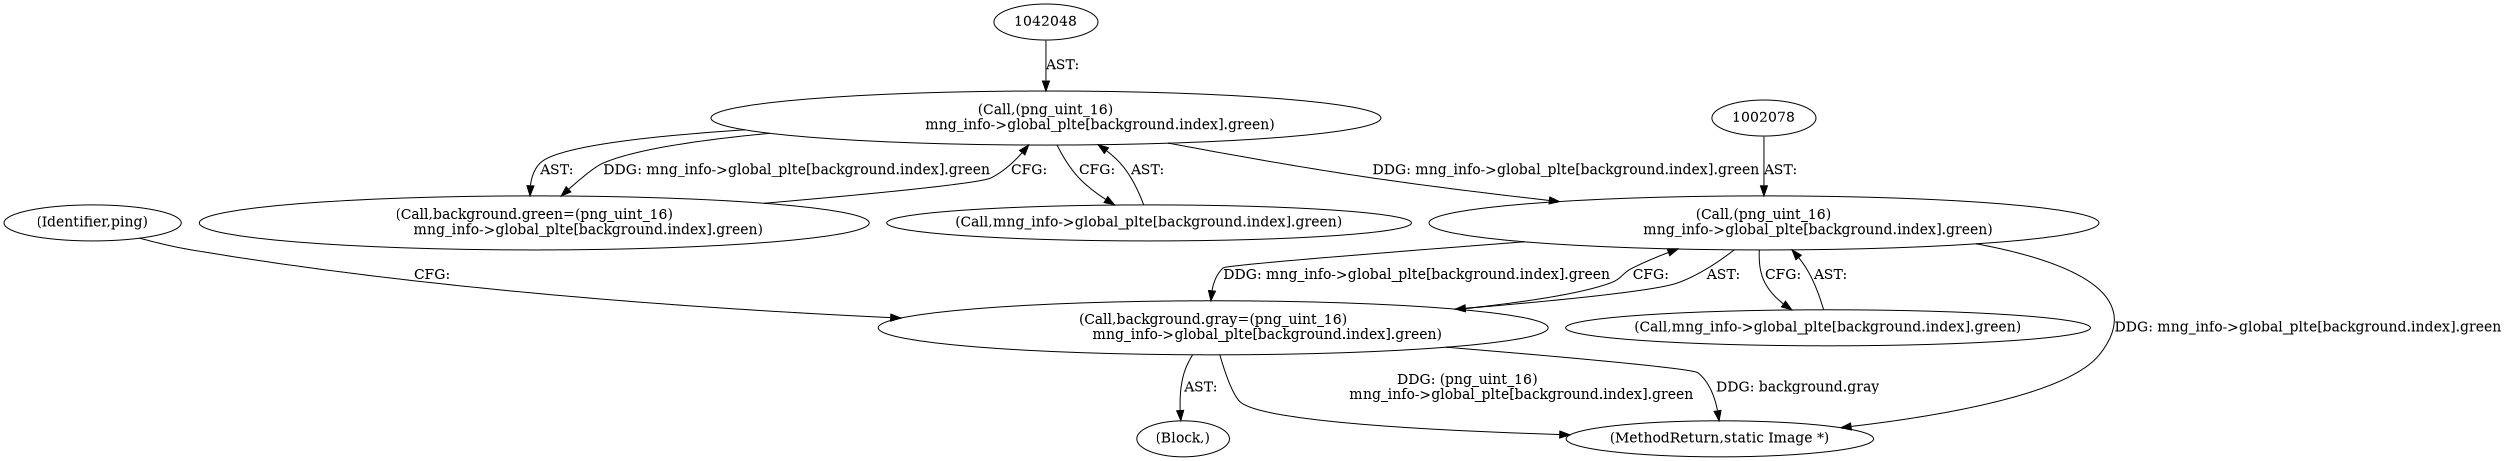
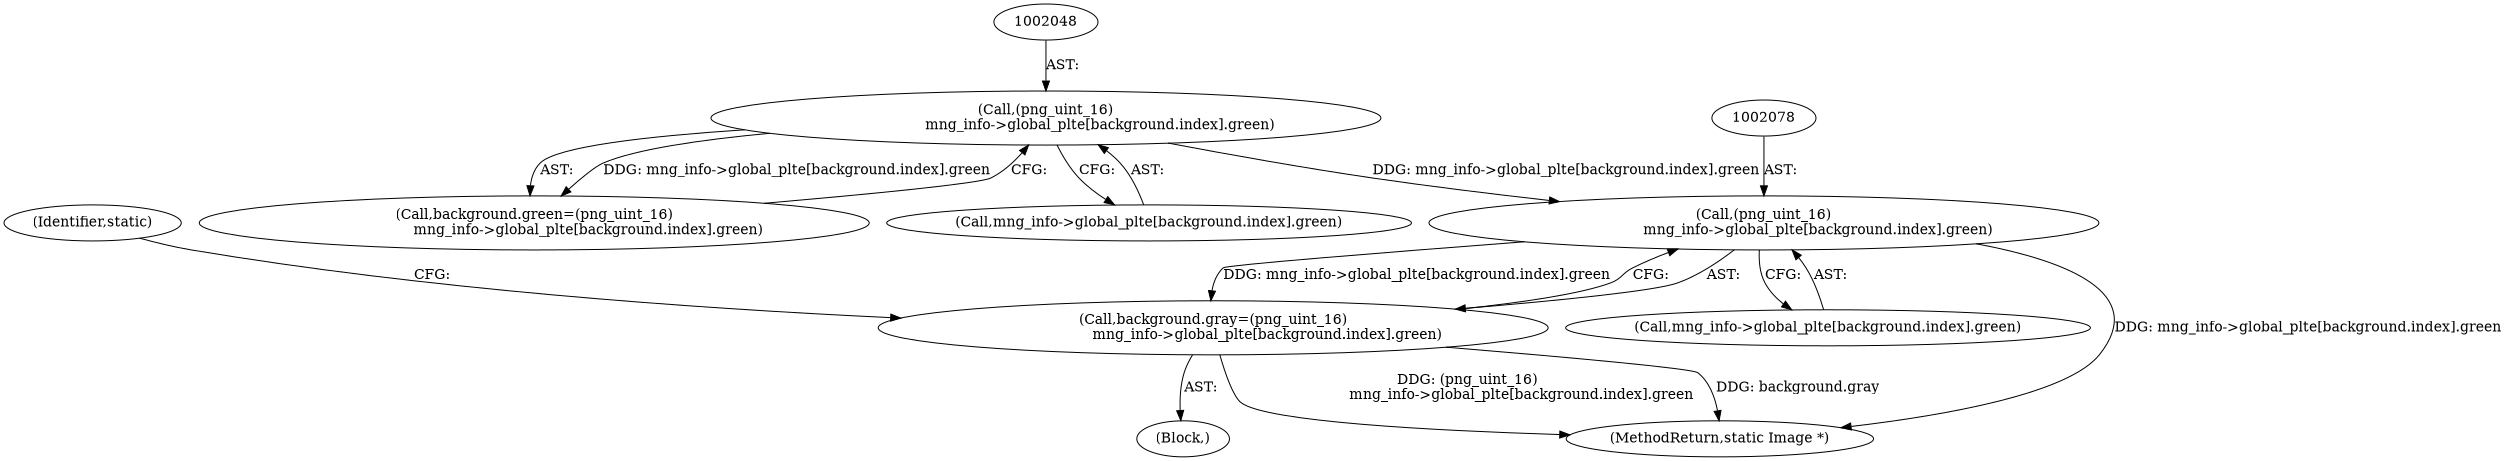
(1046, 22) -> (1046, 22)
(93, 223) -> (93, 223)
